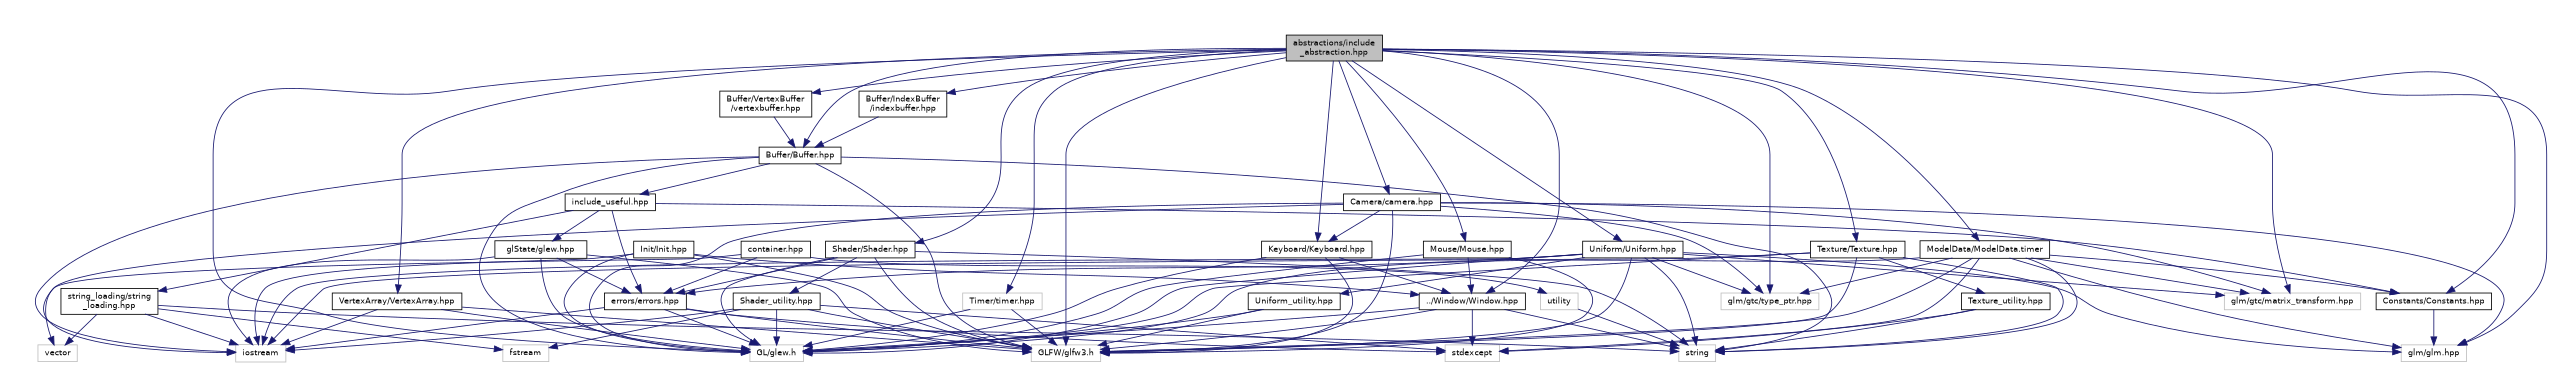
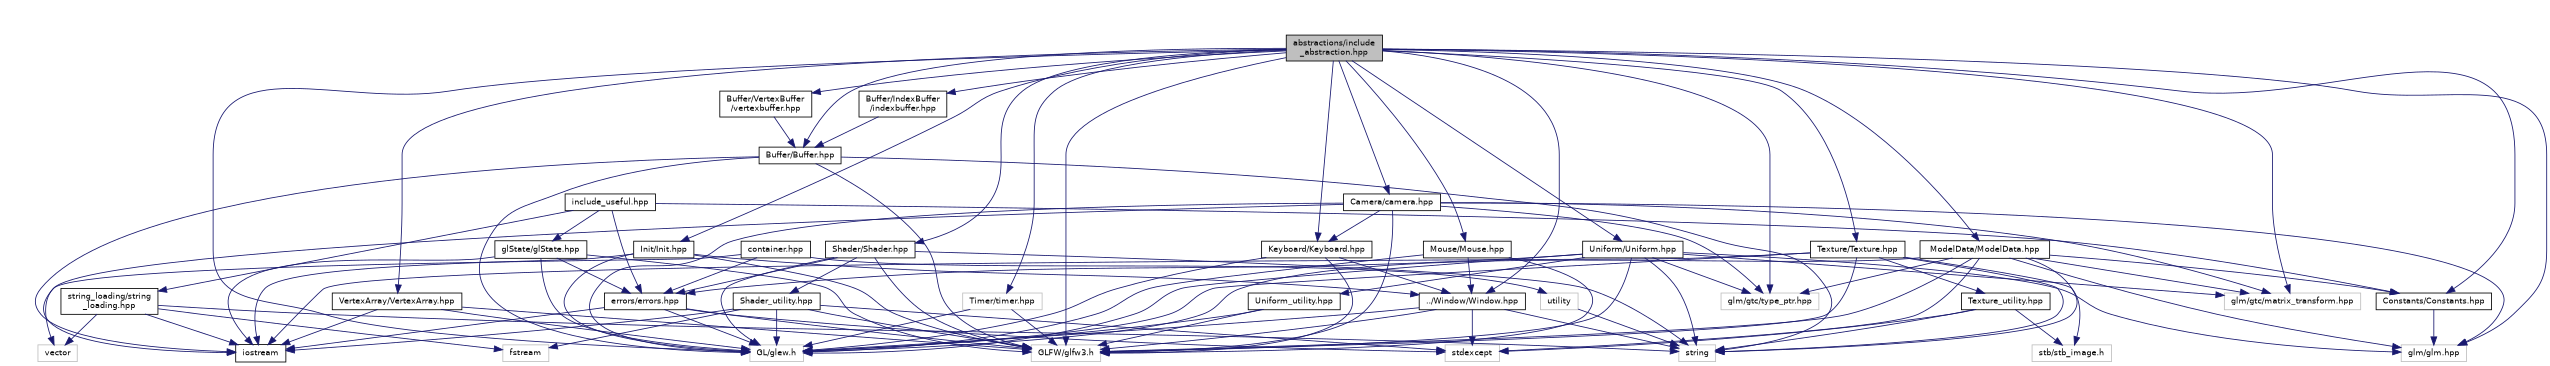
none -> (976, 104)
(709, 178) -> none
(541, 250) -> (541, 250)
(1985, 250) -> (1985, 250)
(910, 261) -> none
(261, 353) -> (261, 353)
none -> (2072, 353)
